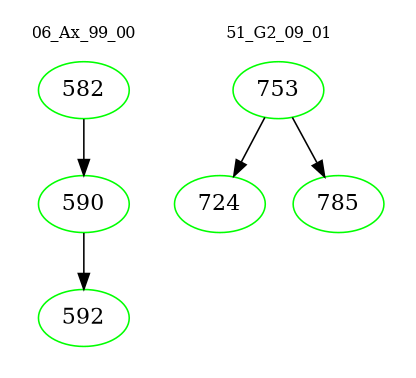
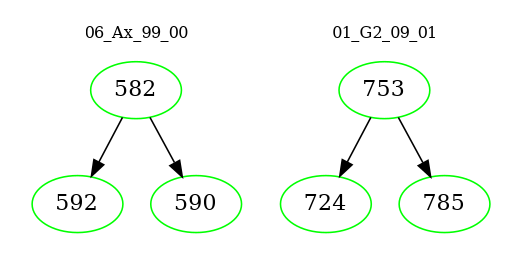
(279, 34) -> (385, 34)
(84, 253) -> (111, 140)
